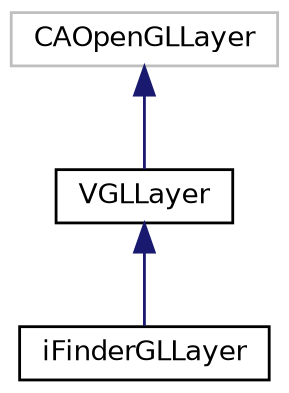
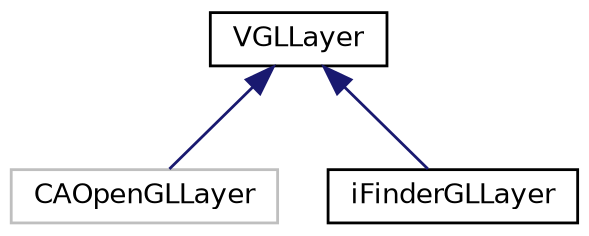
(144, 132) -> (211, 128)
